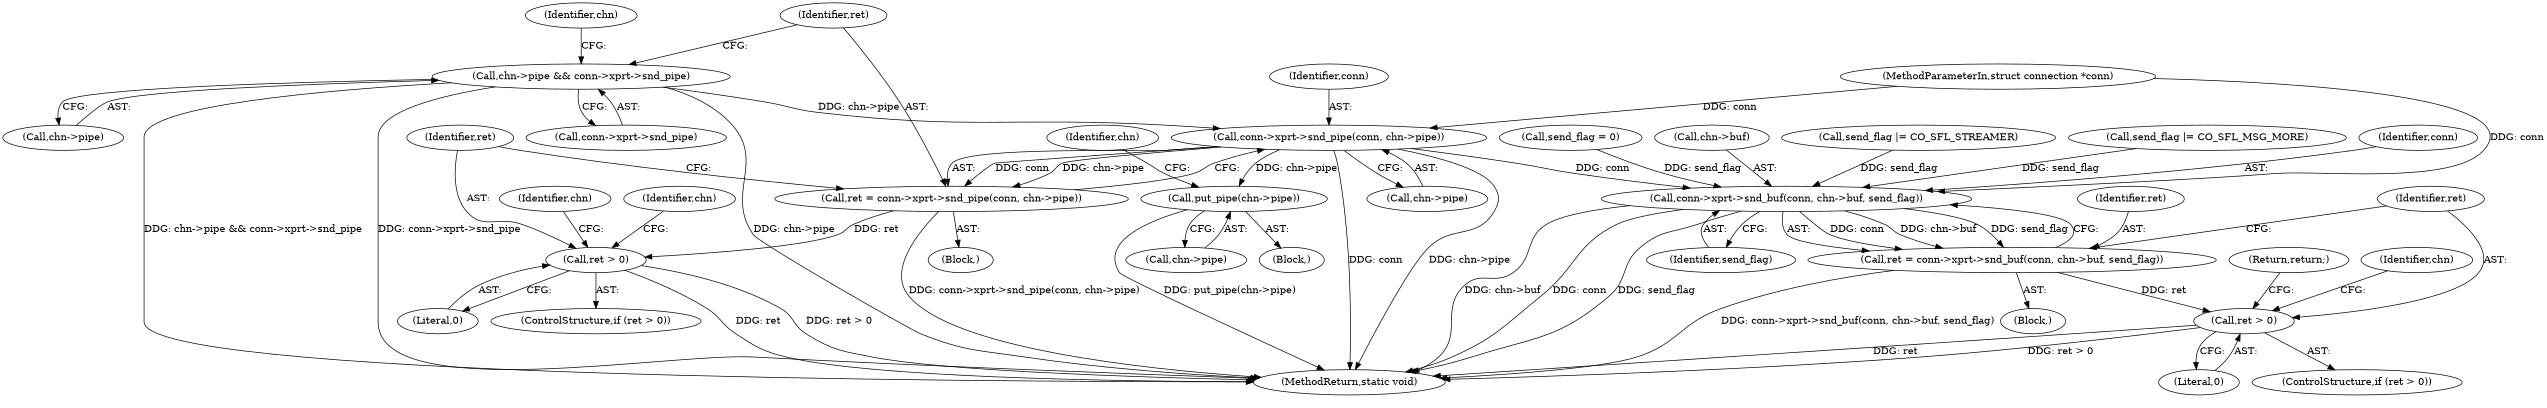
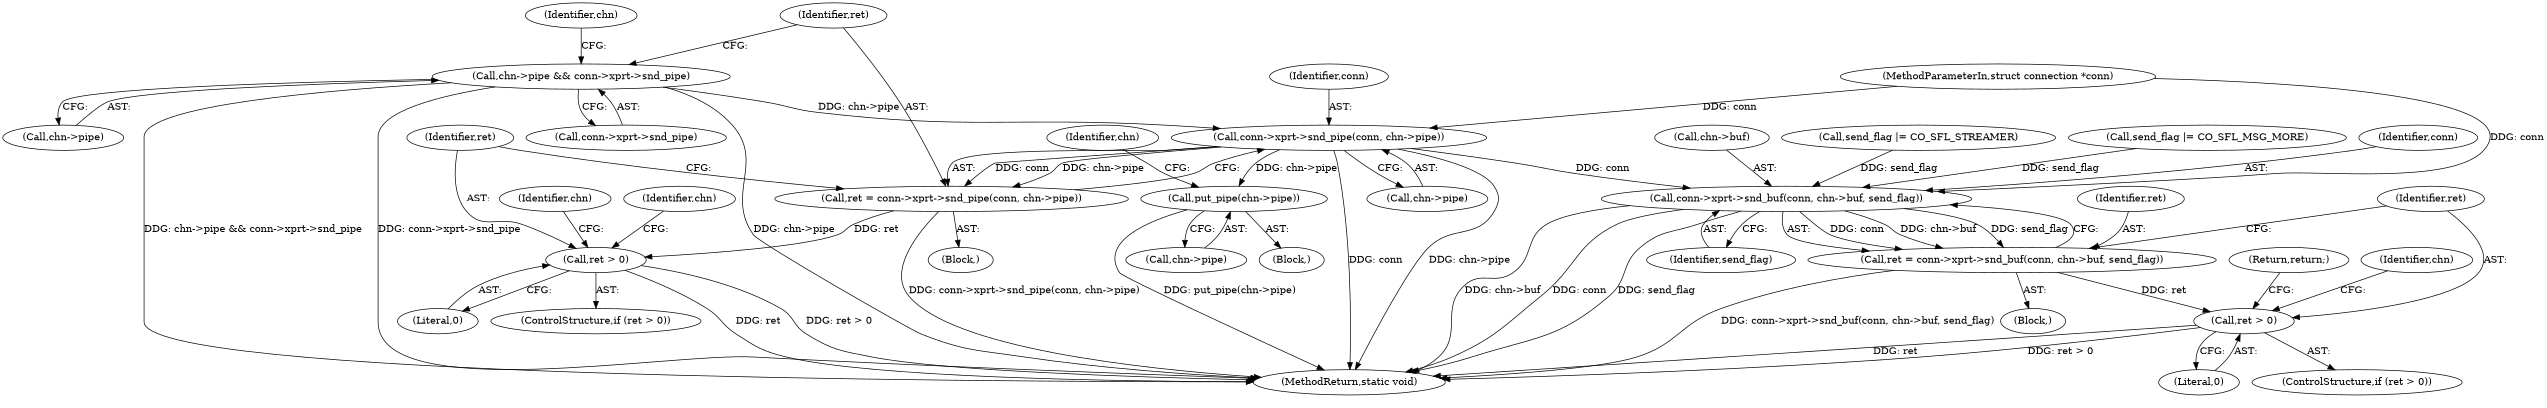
(1571, 138) -> none
